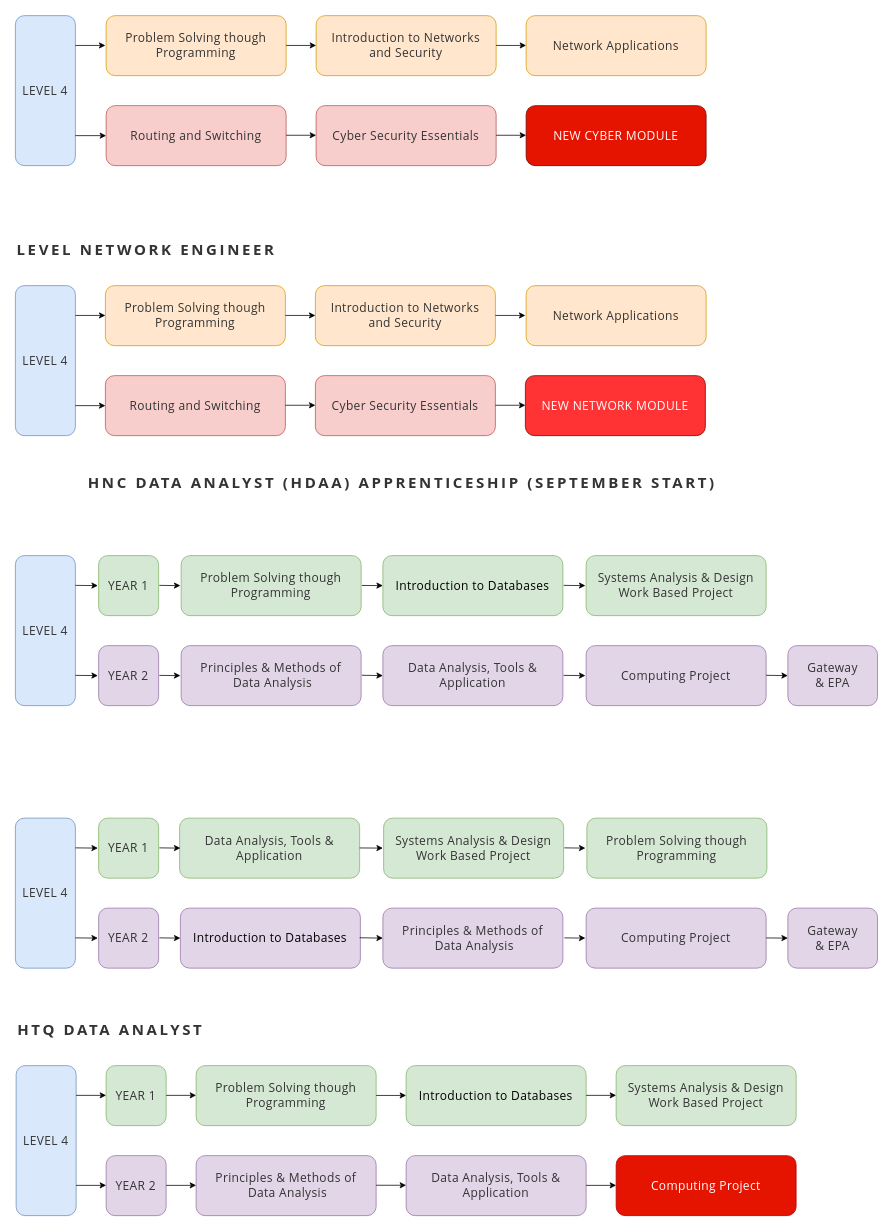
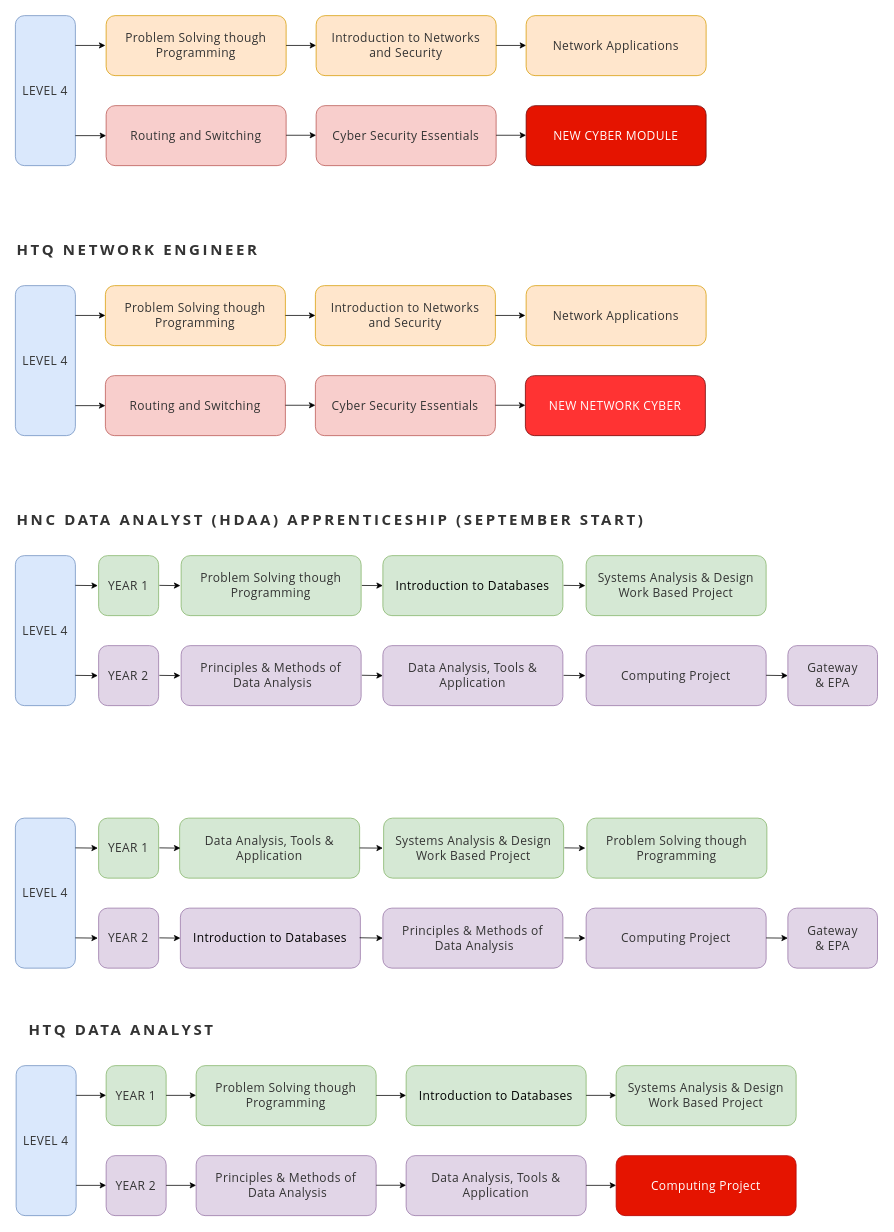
(70, 236) -> (65, 236)
(615, 405) -> (615, 405)
(450, 477) -> (379, 514)
(380, 1024) -> (391, 1024)
